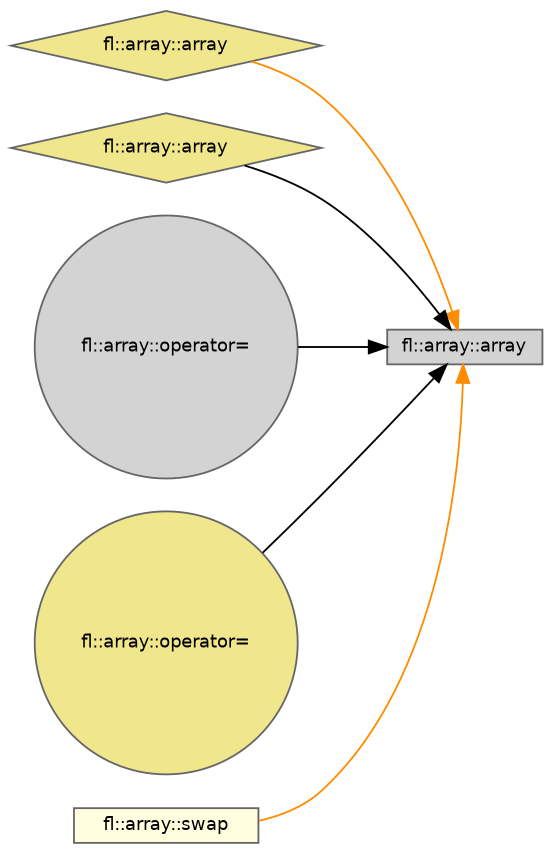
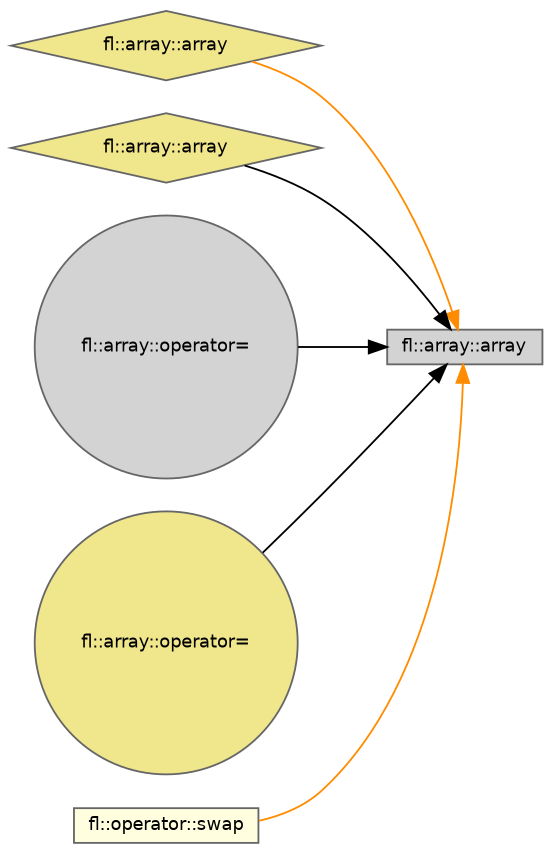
(166, 826) -> (166, 826)
